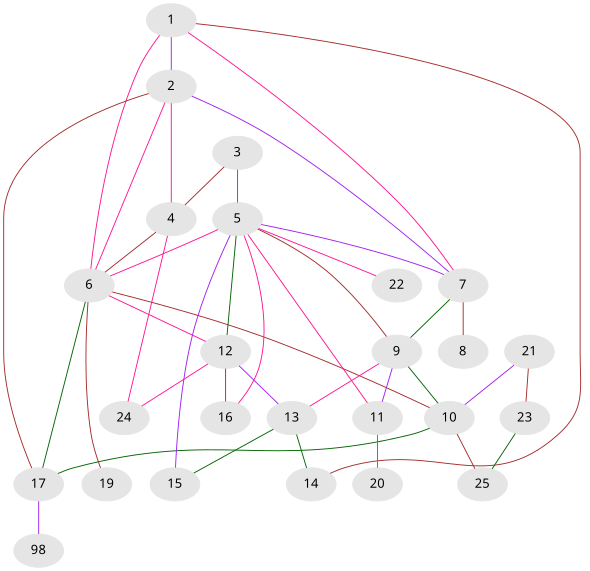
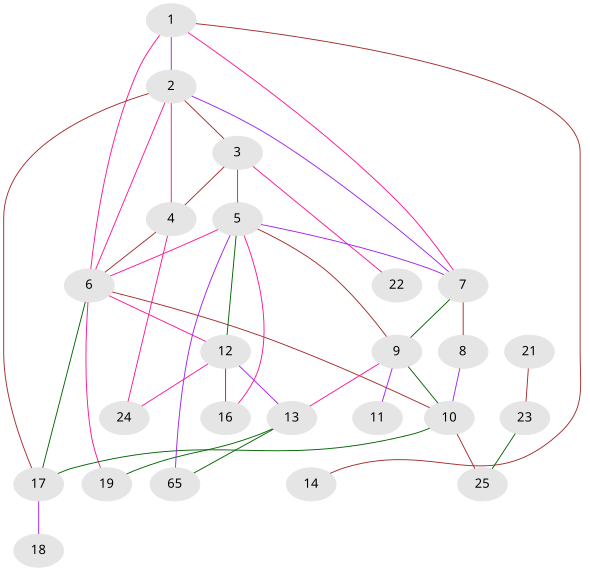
none -> (204, 120)
(317, 252) -> (317, 219)
(308, 319) -> none
(489, 385) -> (456, 385)
(87, 386) -> (87, 386)
(303, 456) -> (229, 444)
(175, 484) -> (175, 484)
(378, 484) -> none
(39, 551) -> (39, 551)
